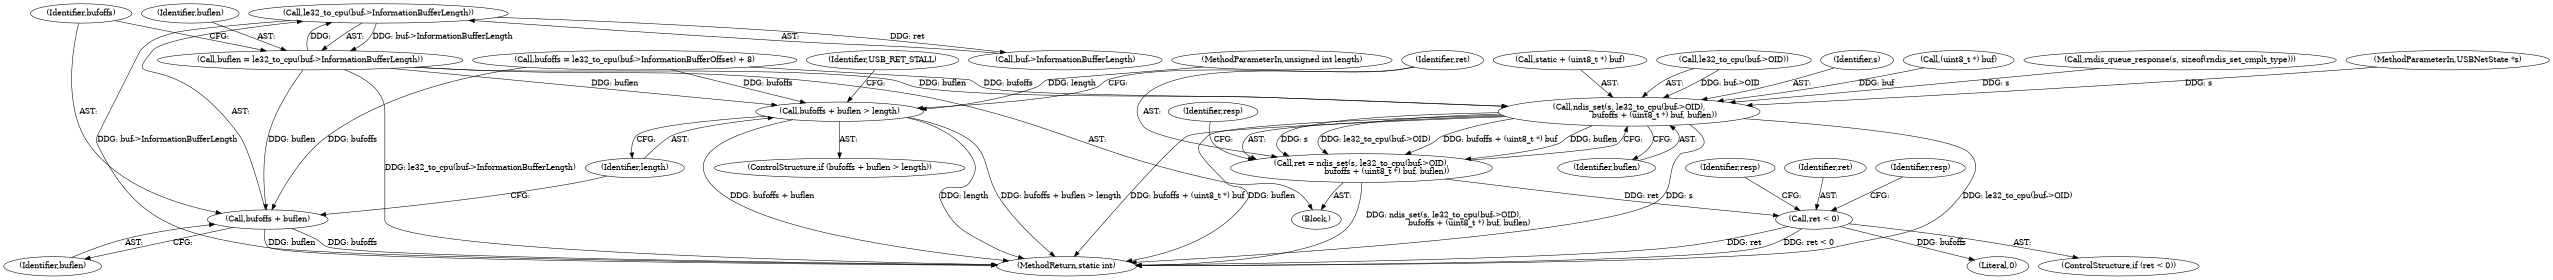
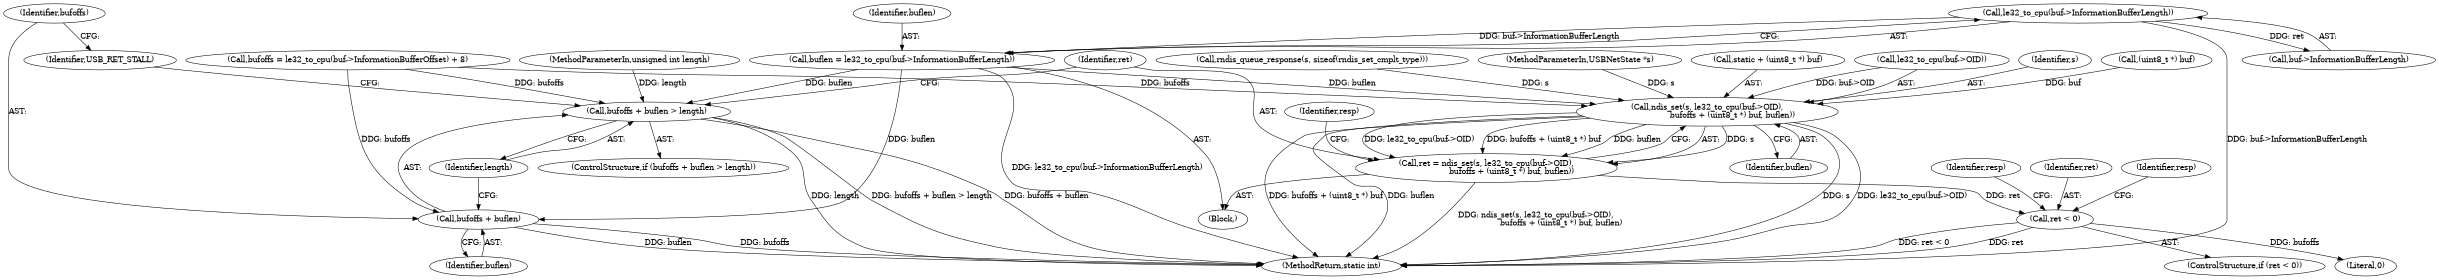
(184, 35) -> (75, 35)
(322, 37) -> (1771, 37)
(157, 73) -> (440, 134)
